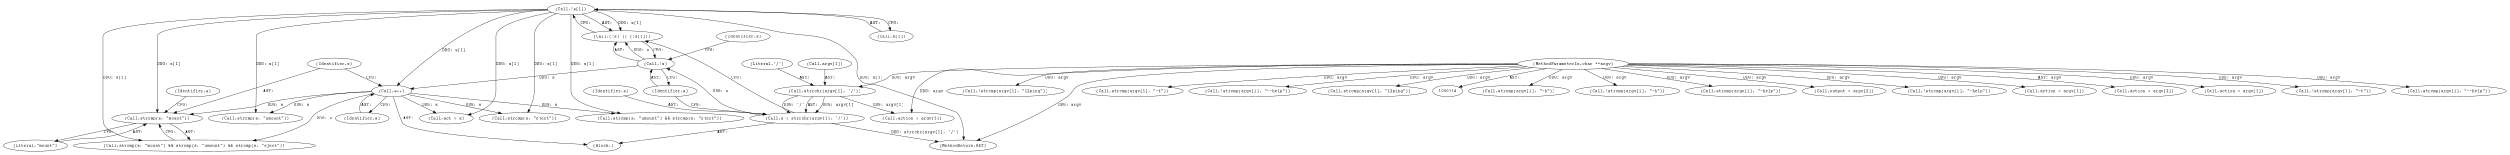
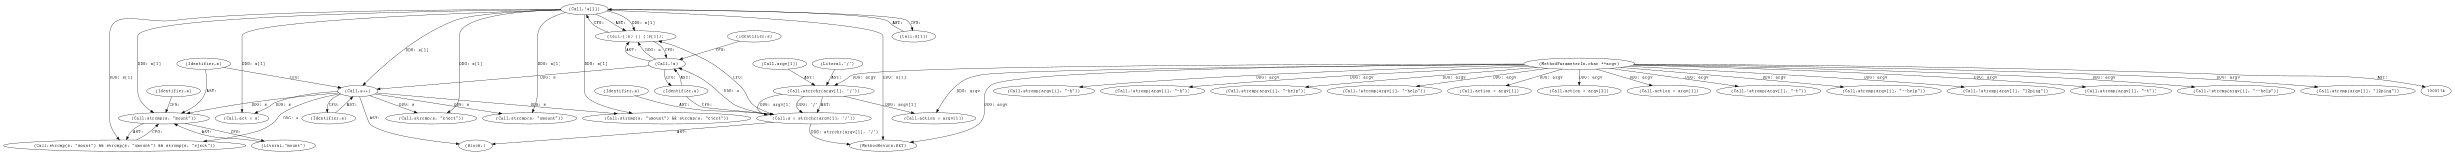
(2050, 77) -> (1591, 77)
(1844, 91) -> none
